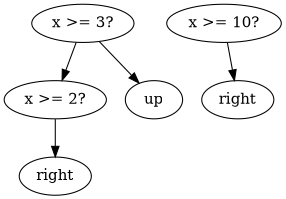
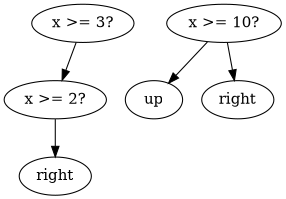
(115, 58) -> (192, 59)
